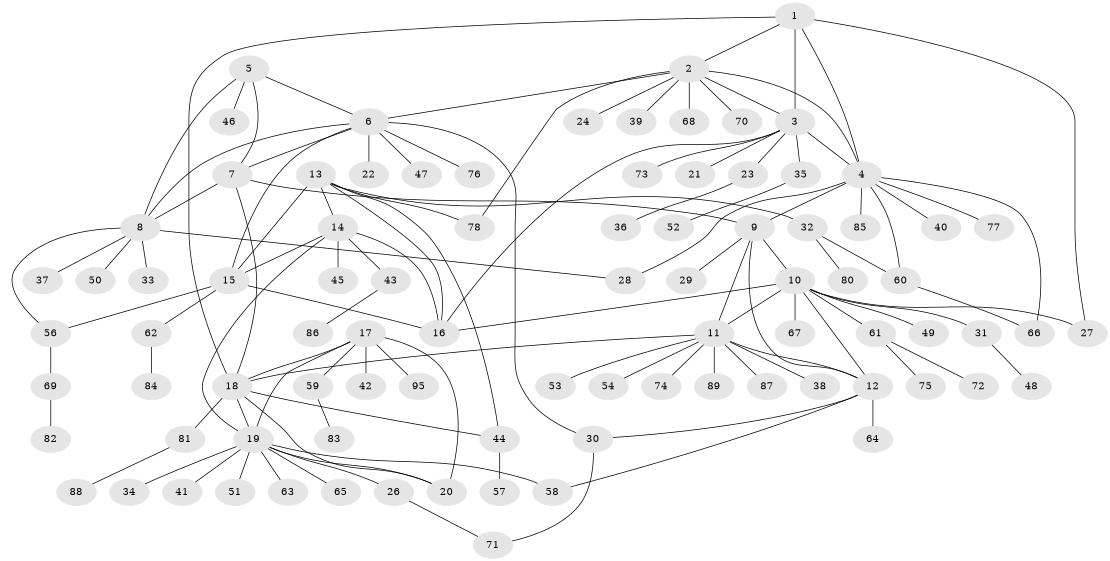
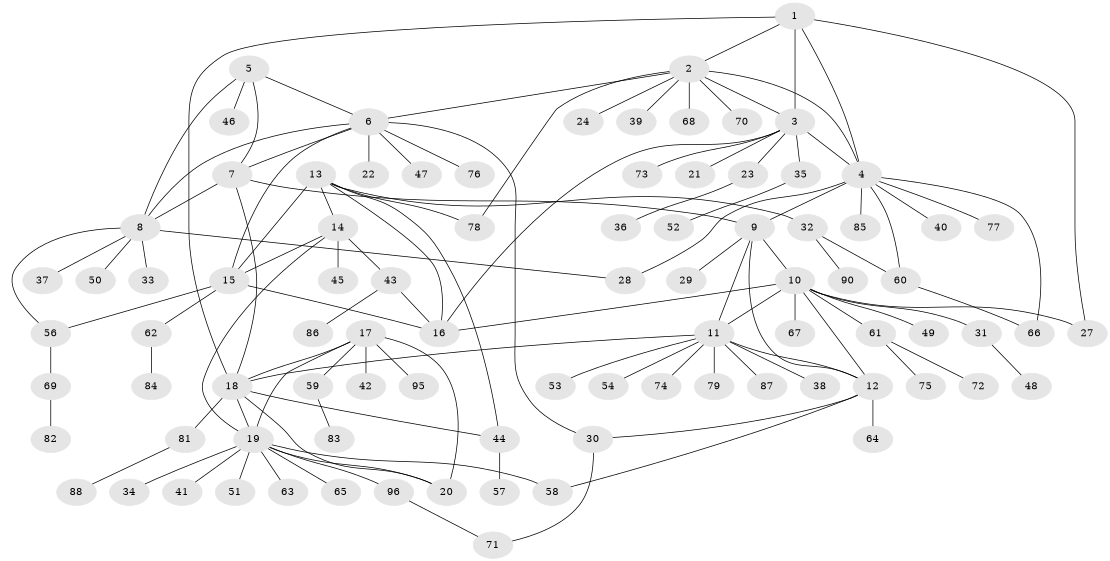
(413, 263) -> (415, 307)
(848, 281) -> (848, 281)
(714, 386) -> (714, 386)
(394, 492) -> (394, 492)
